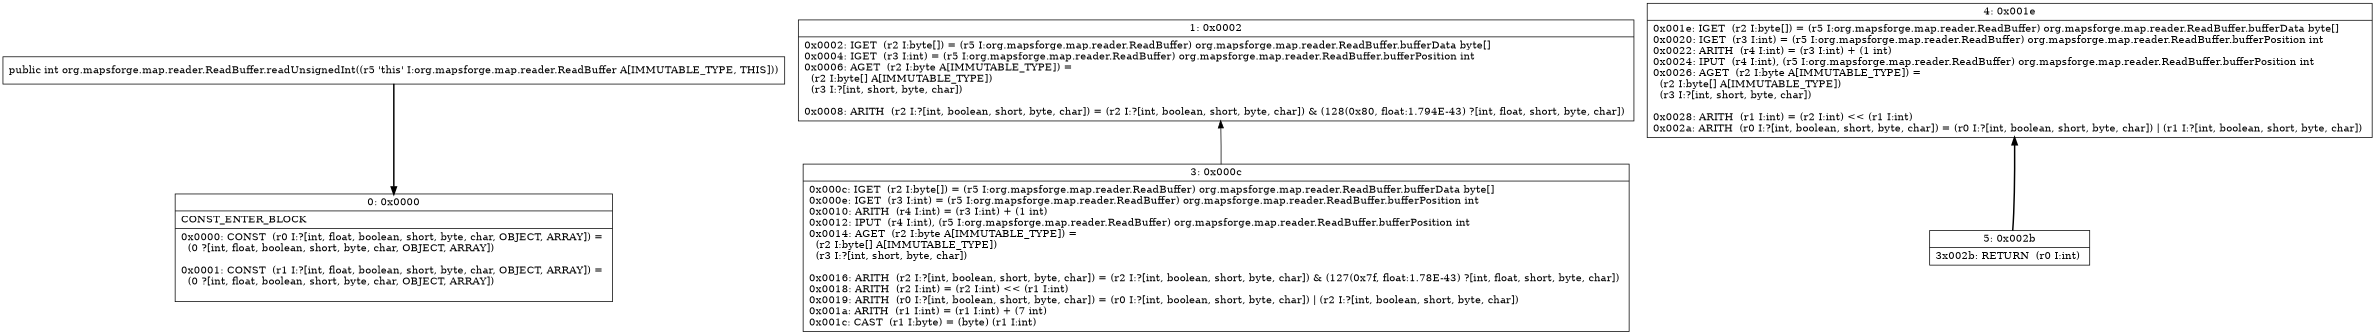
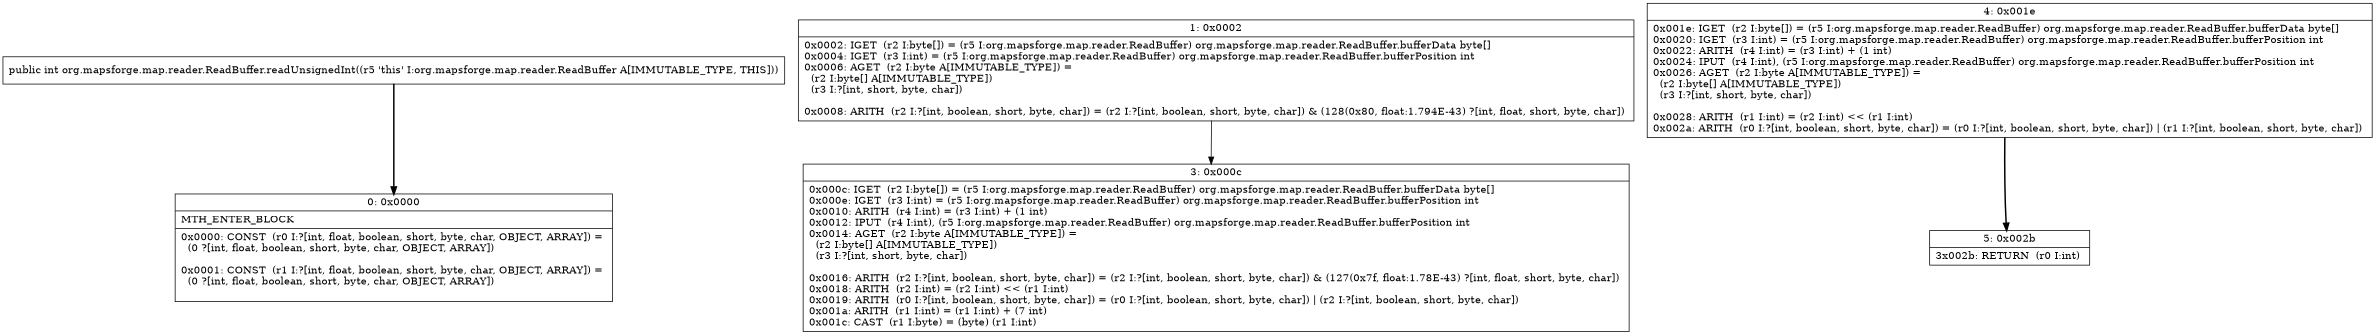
(1221, 146) -> (1211, 139)
(2014, 188) -> (2005, 180)
(244, 219) -> (238, 219)
